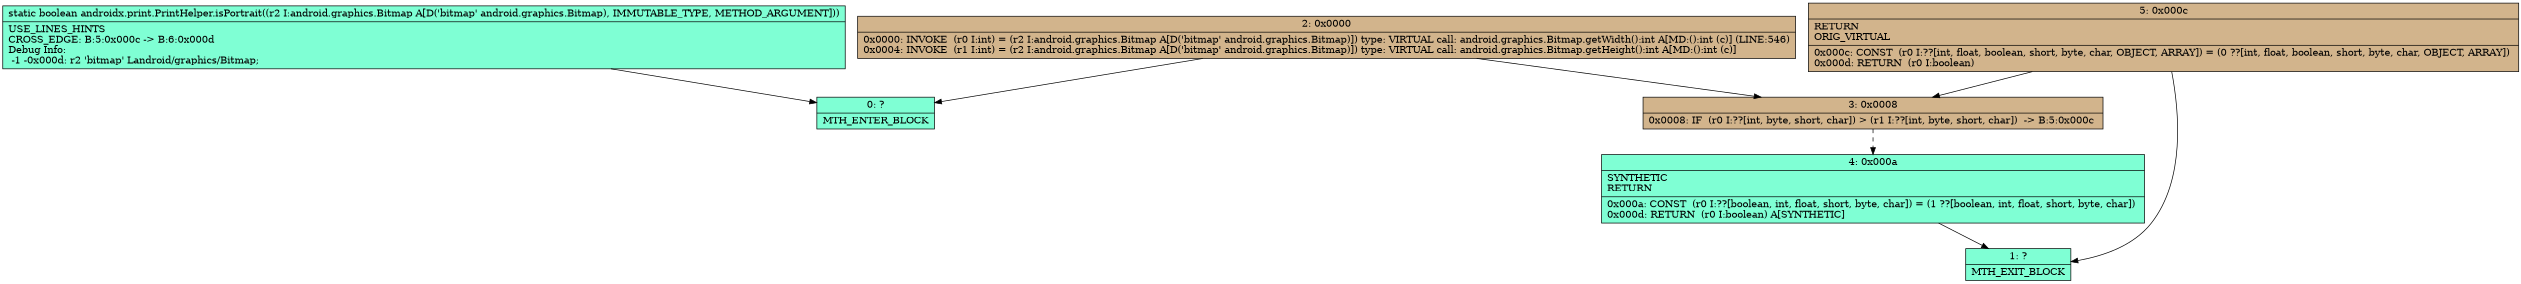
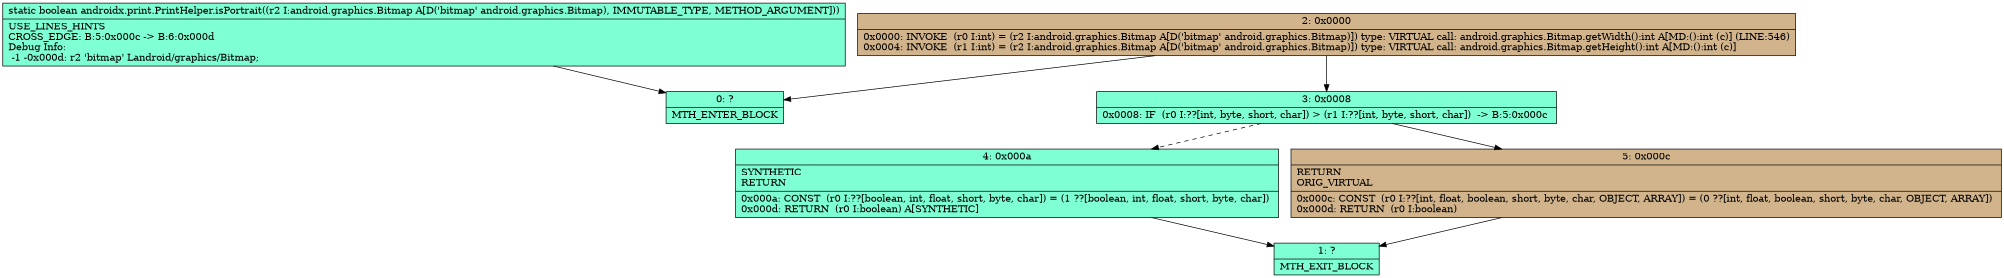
(1986, 84) -> (1444, 135)
(1873, 113) -> (1327, 108)
